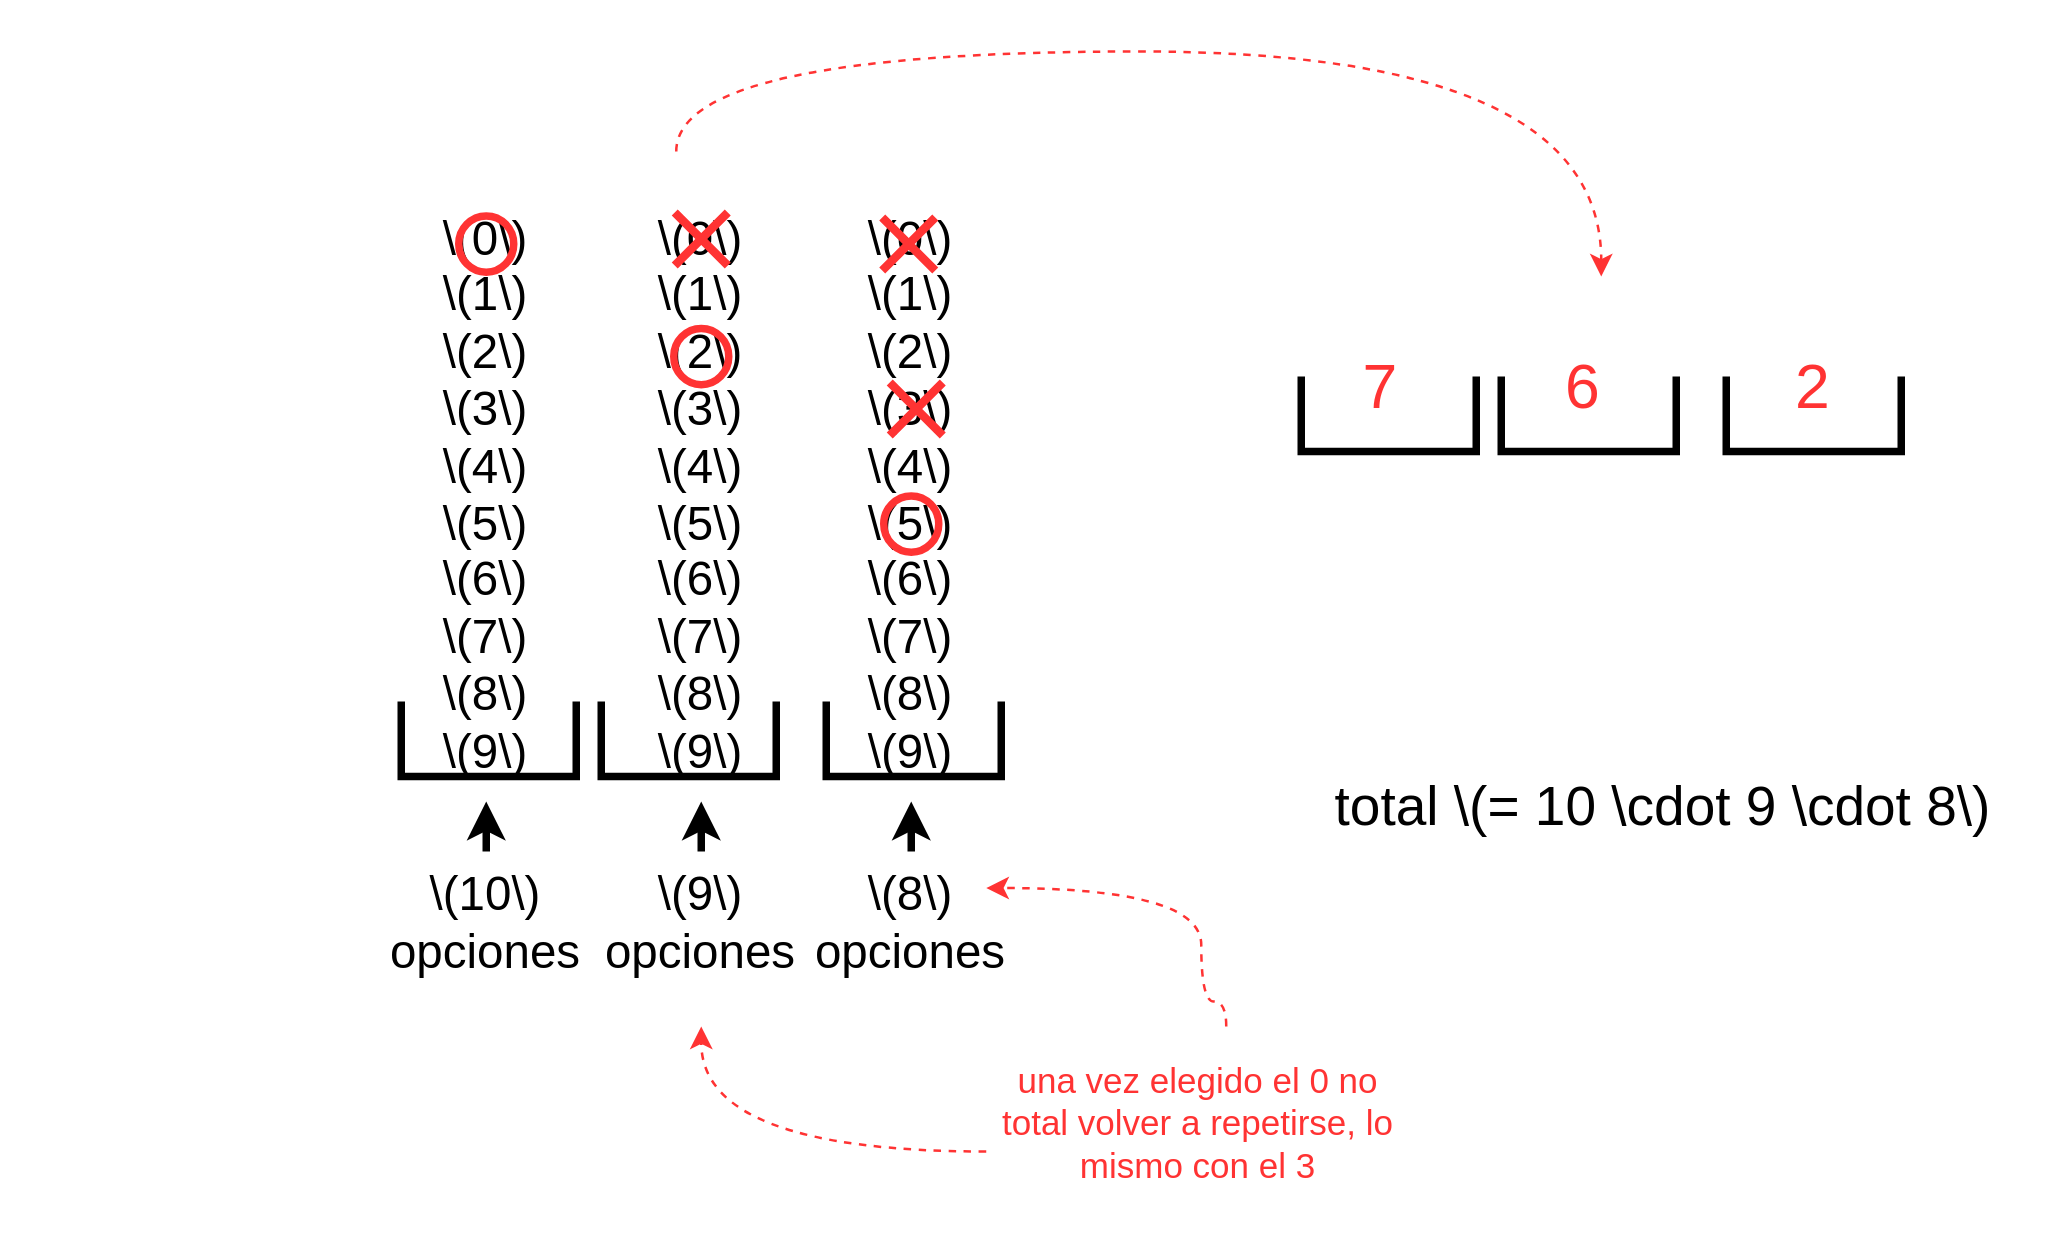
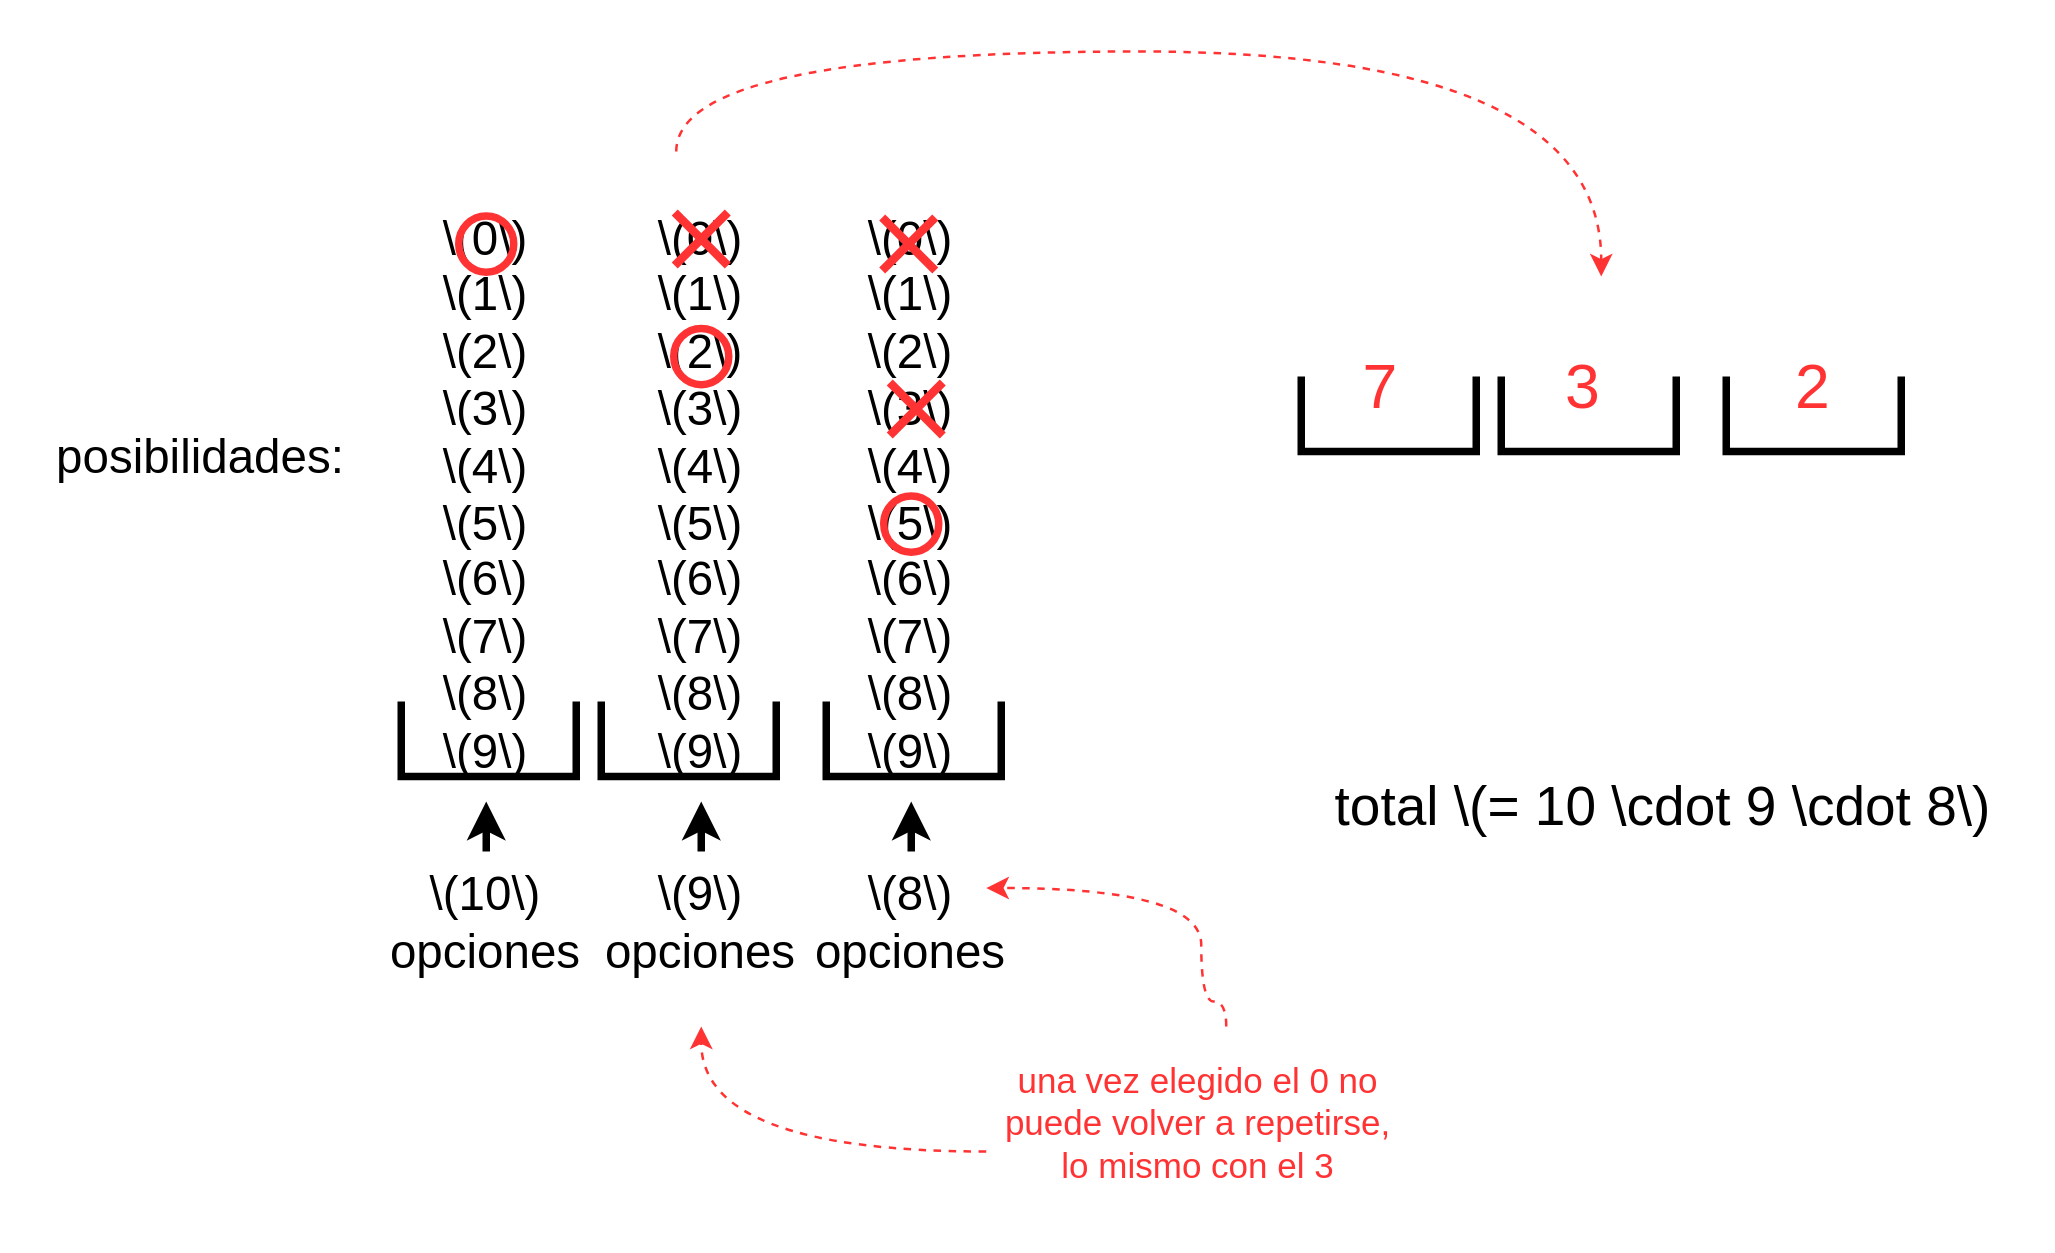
(1584, 384) -> (1584, 384)
none -> (201, 458)
(1199, 1124) -> (1199, 1124)
